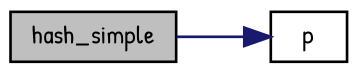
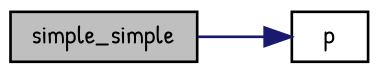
(93, 37) -> (104, 37)
